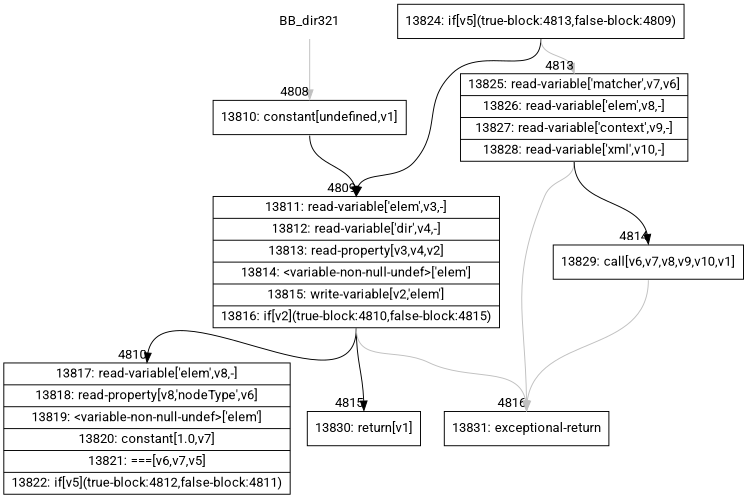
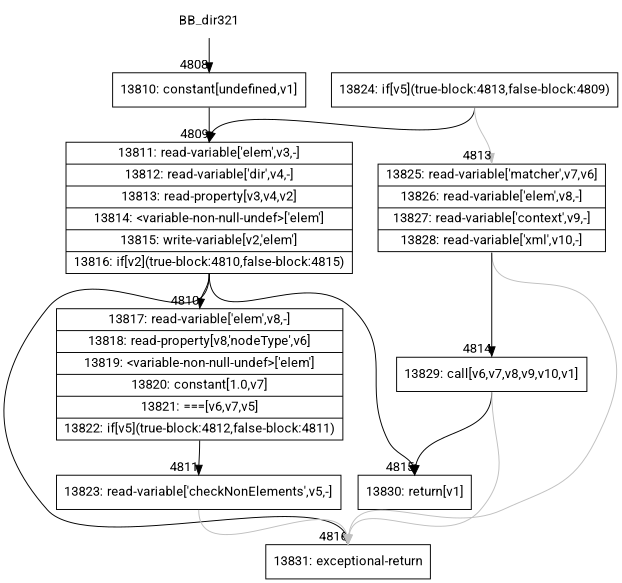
(310, 64) -> (209, 50)
(439, 366) -> (18, 467)
none -> (458, 432)
none -> (199, 492)
